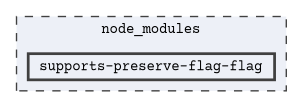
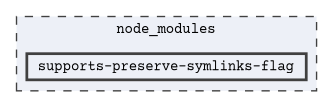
(151, 67) -> (167, 67)
